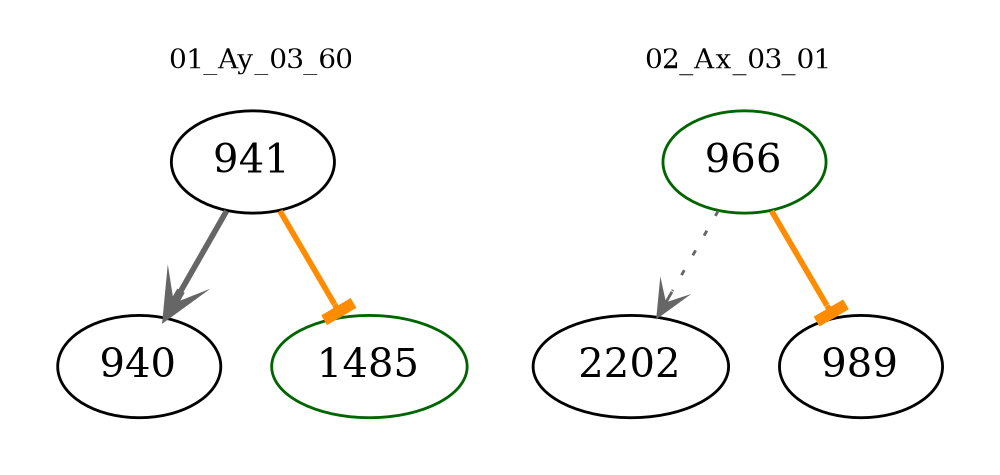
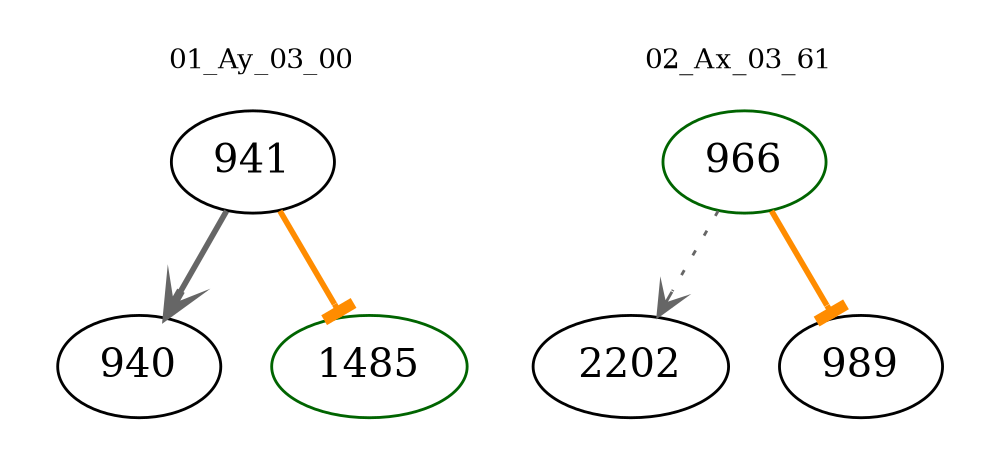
(261, 61) -> (261, 61)
(739, 61) -> (739, 61)
